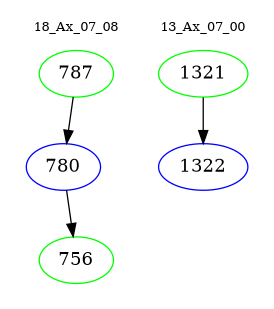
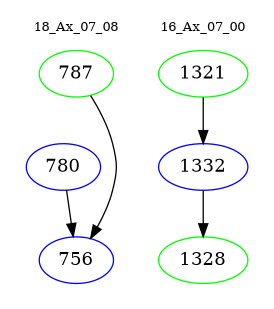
(203, 28) -> (203, 28)
(71, 114) -> (116, 160)
(203, 167) -> (203, 167)
(76, 260) -> (76, 260)
none -> (203, 260)
